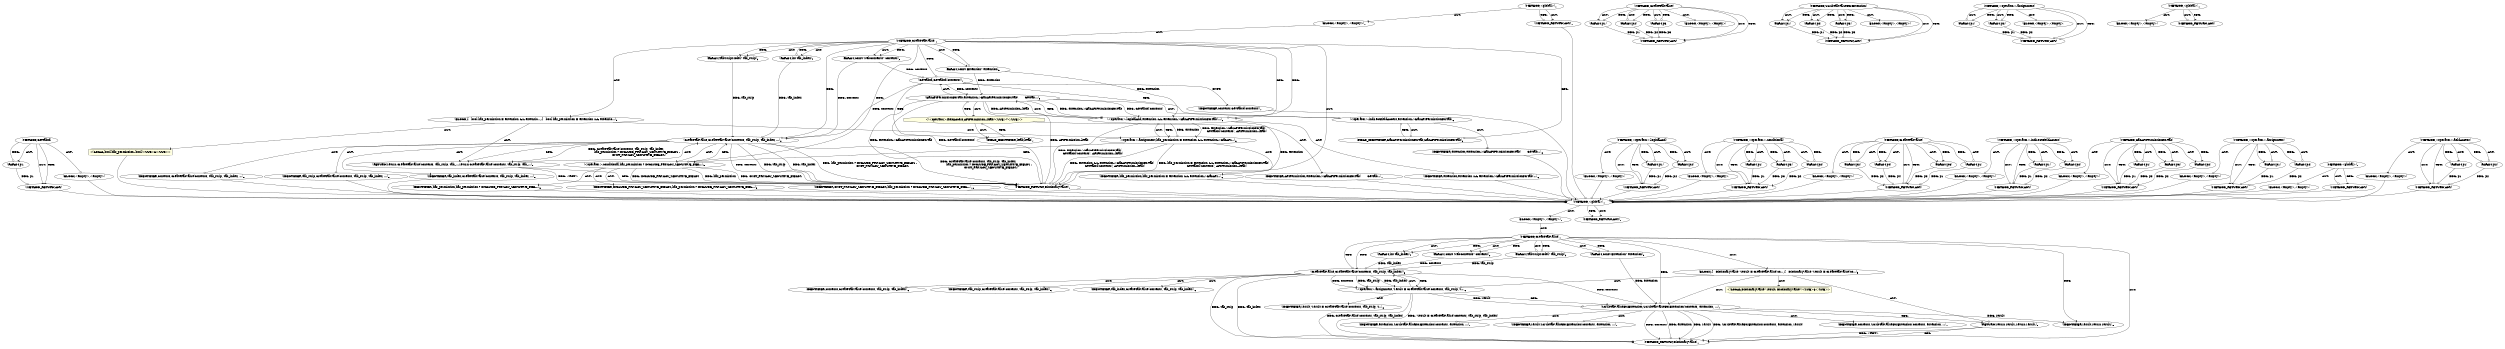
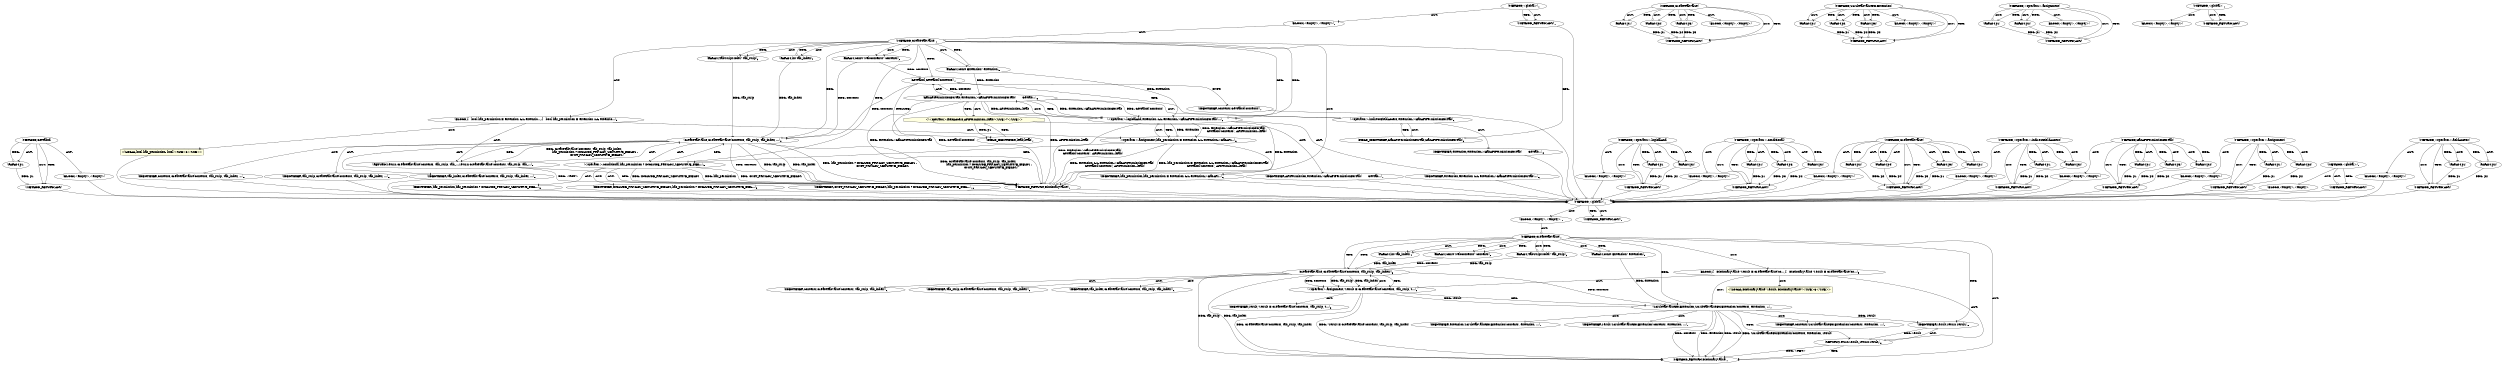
(901, 109) -> (904, 109)
(984, 130) -> (985, 130)
none -> (1899, 333)
none -> (1919, 336)
